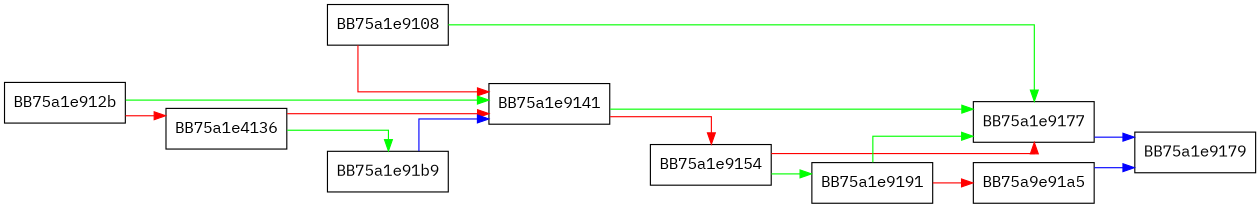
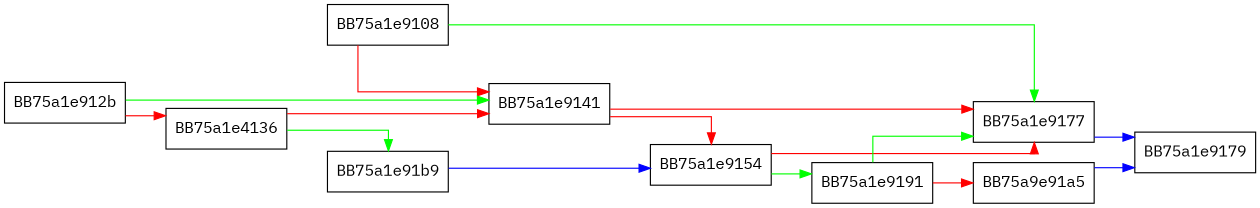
(786, 109) -> (786, 109)
(419, 122) -> (544, 168)
